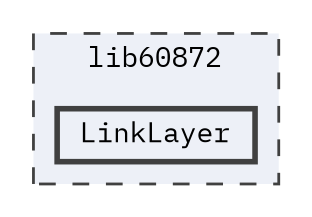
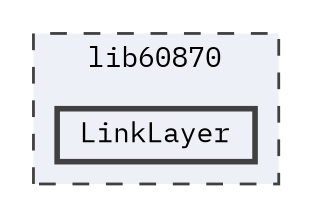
(156, 60) -> (156, 60)
